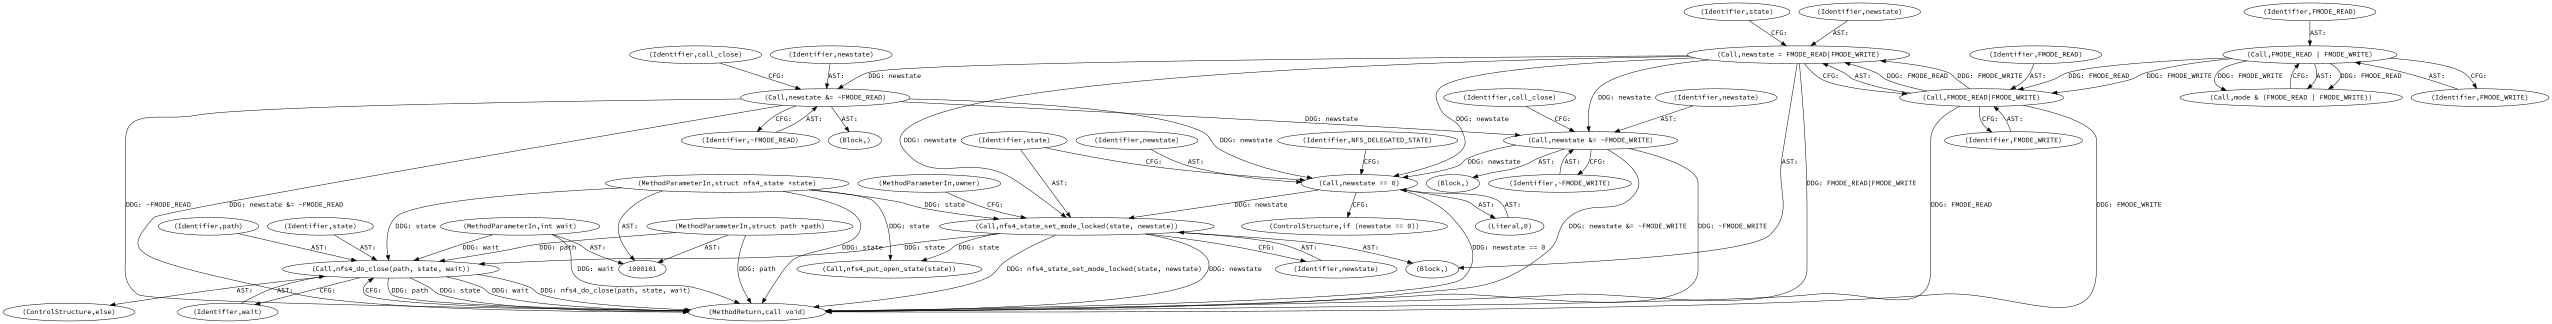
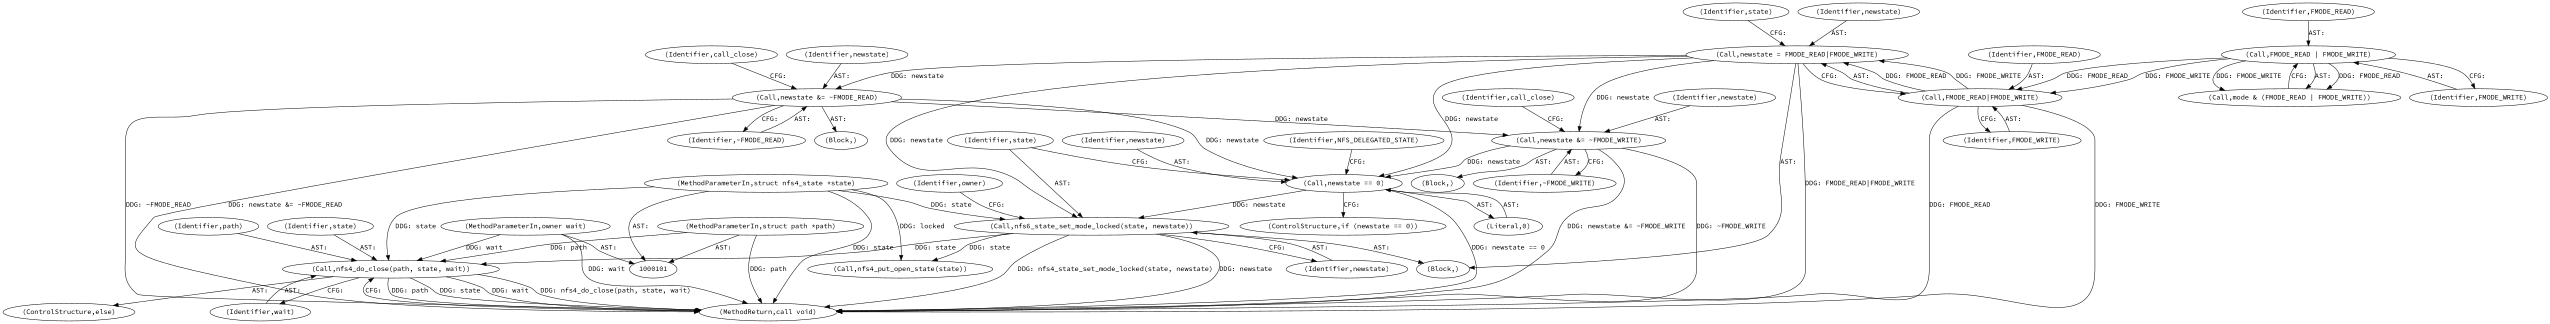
(929, 183) -> (950, 183)
(520, 226) -> (526, 226)
(909, 226) -> (922, 226)
(1077, 226) -> (1092, 226)
